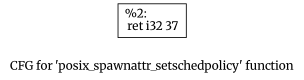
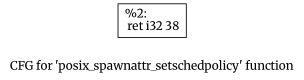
(152, 27) -> (152, 27)
